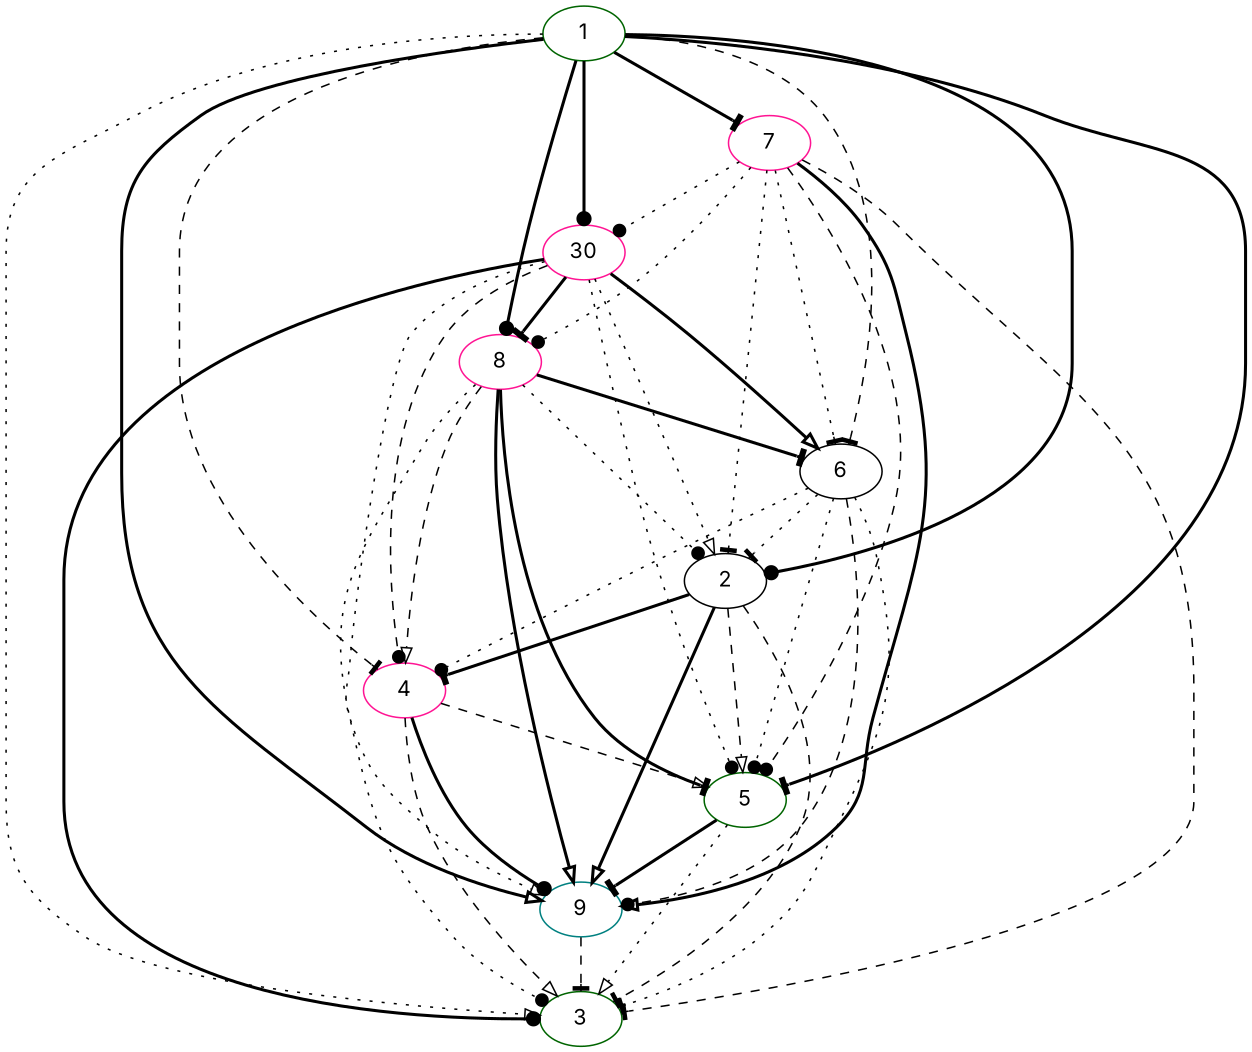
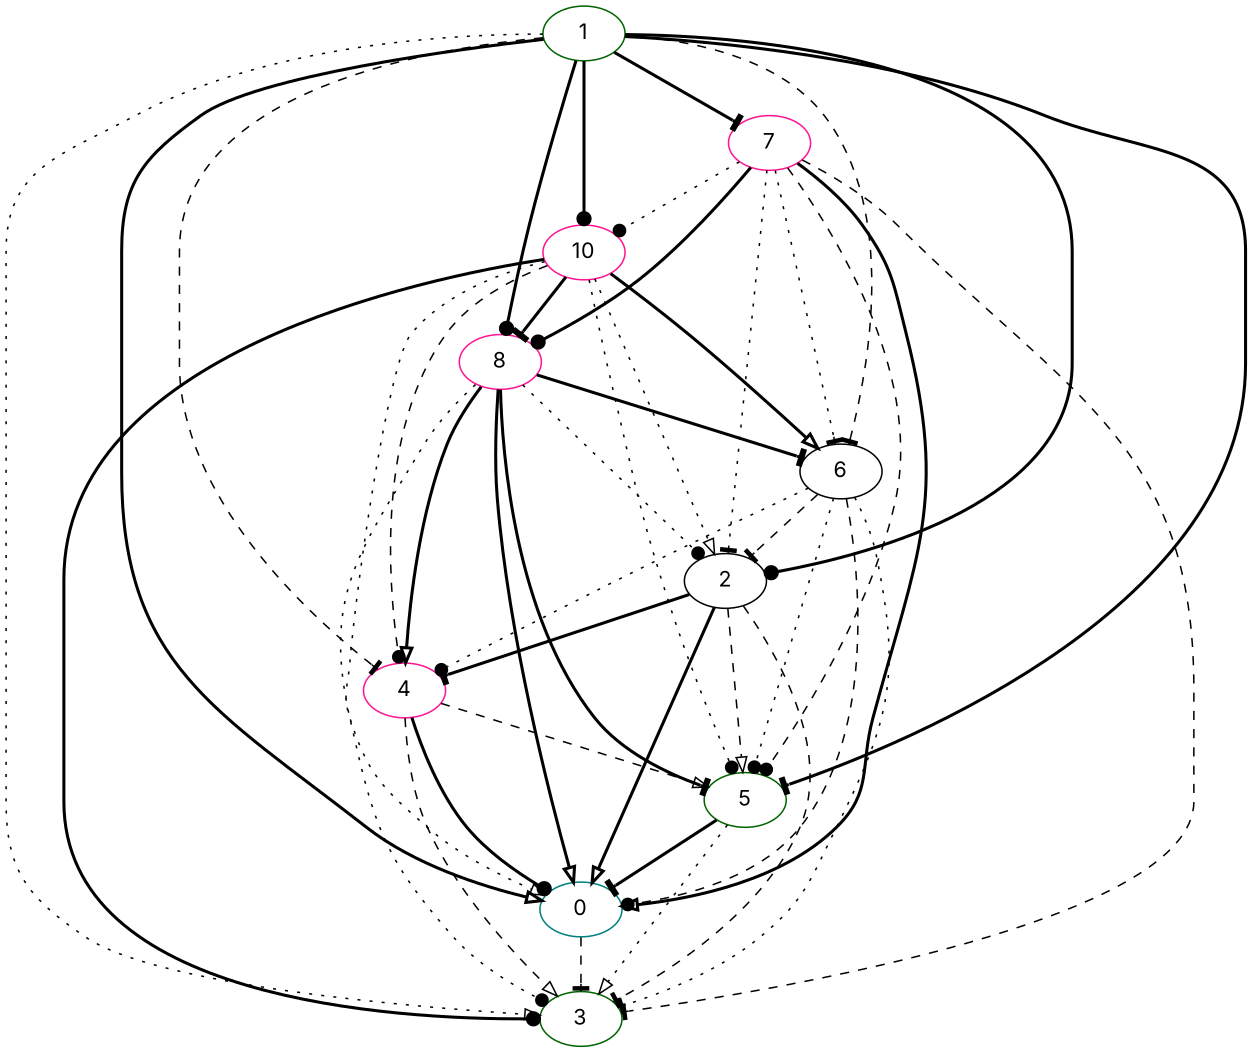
(584, 252) -> (584, 252)
(657, 265) -> (657, 265)
(427, 512) -> (427, 512)
(786, 524) -> (786, 524)
(581, 909) -> (581, 909)
